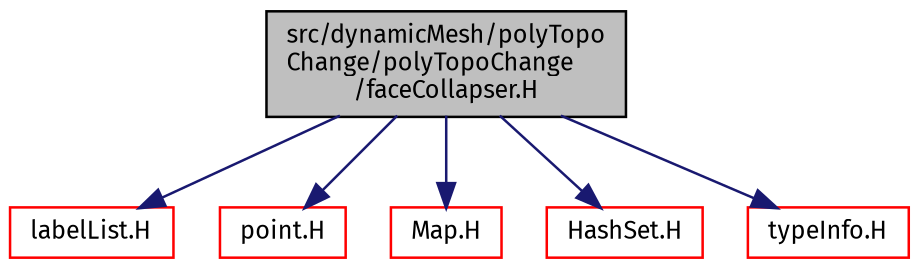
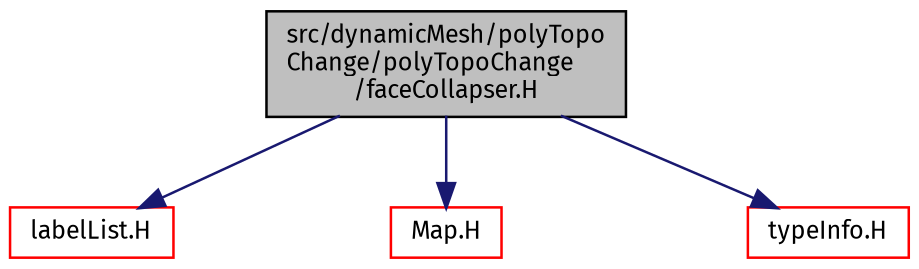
(283, 233) -> none
(625, 233) -> none
